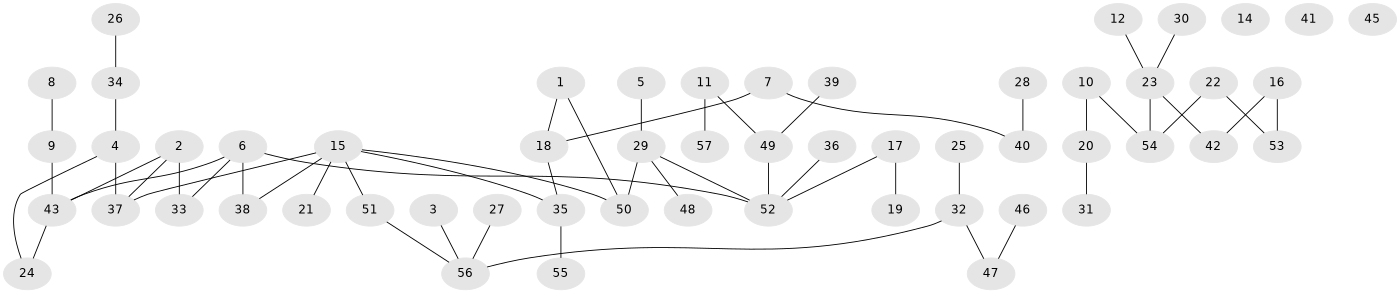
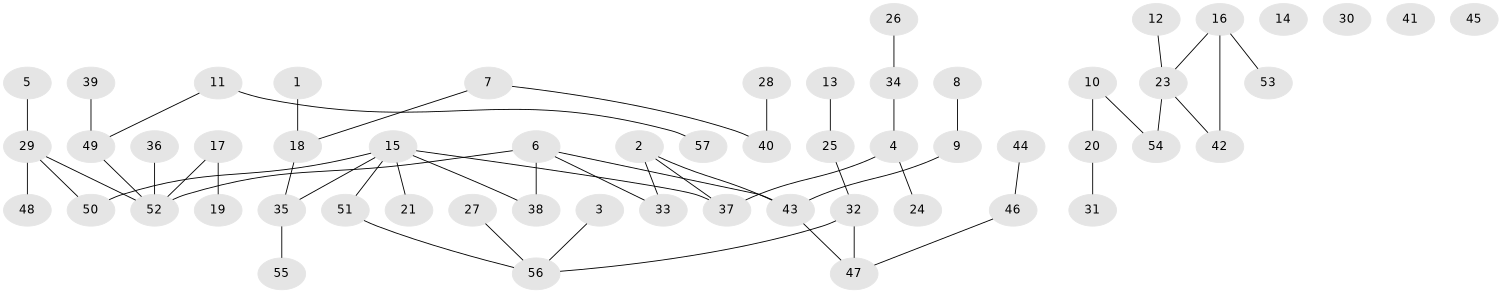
(1166, 51) -> (1192, 51)
none -> (830, 83)
(1214, 83) -> none
(593, 147) -> none
none -> (1021, 147)
(40, 242) -> (822, 242)
